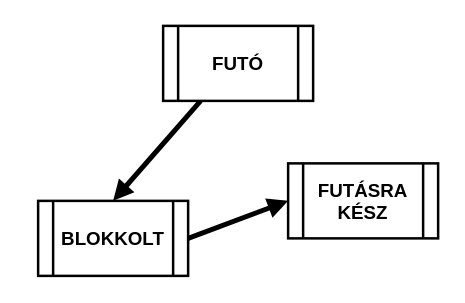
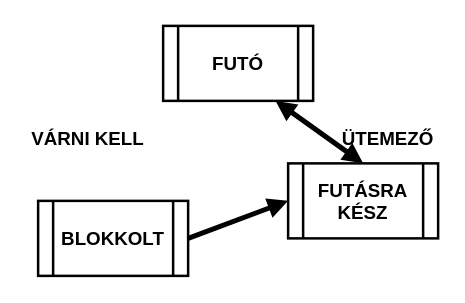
none -> (320, 132)
none -> (88, 138)
none -> (388, 138)
(163, 144) -> none
